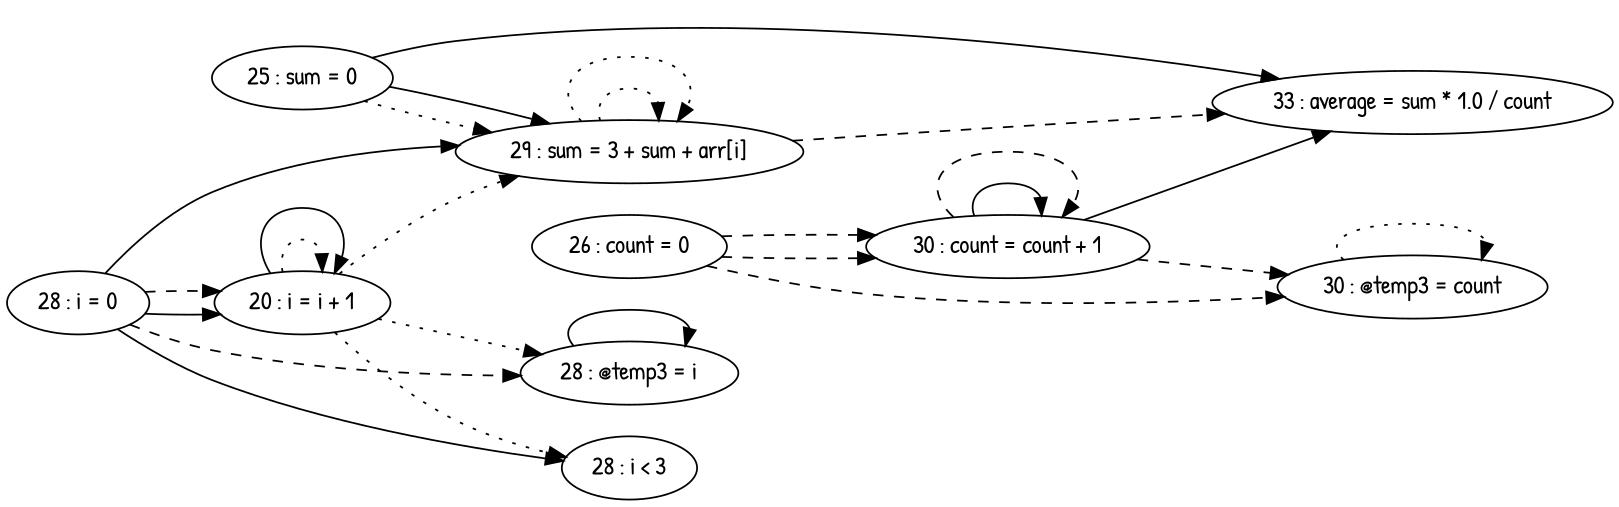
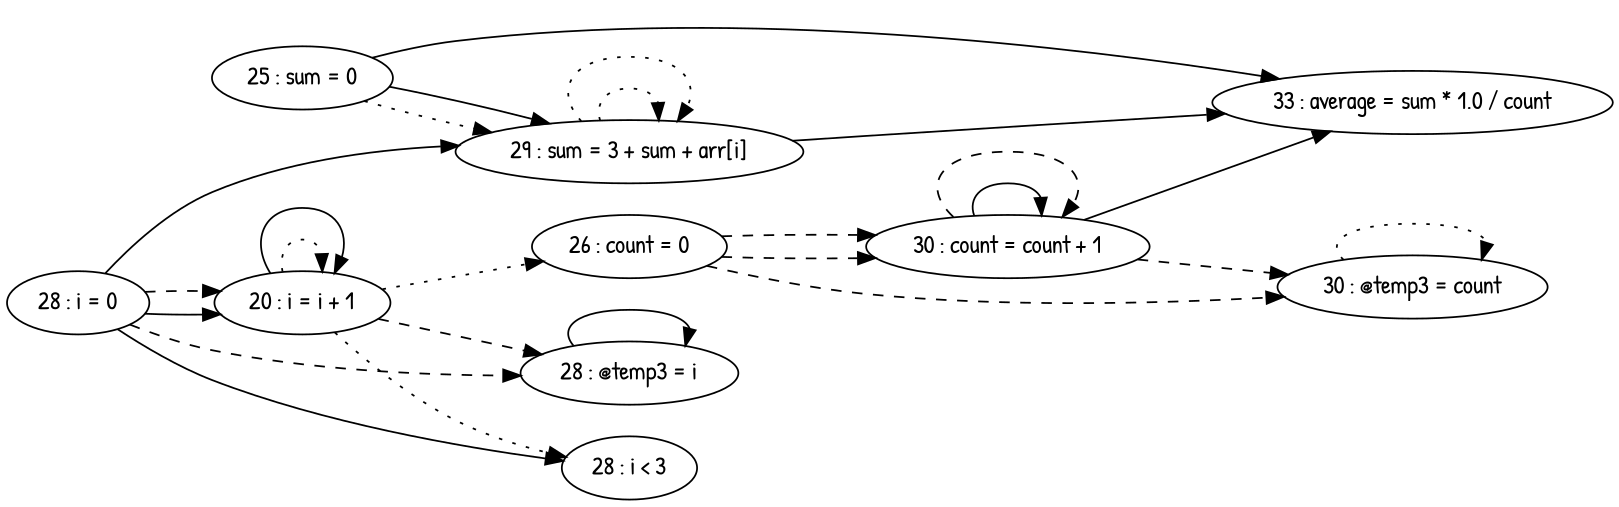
(1000, 127) -> (1000, 127)
(416, 220) -> (454, 277)
(451, 335) -> (451, 335)
